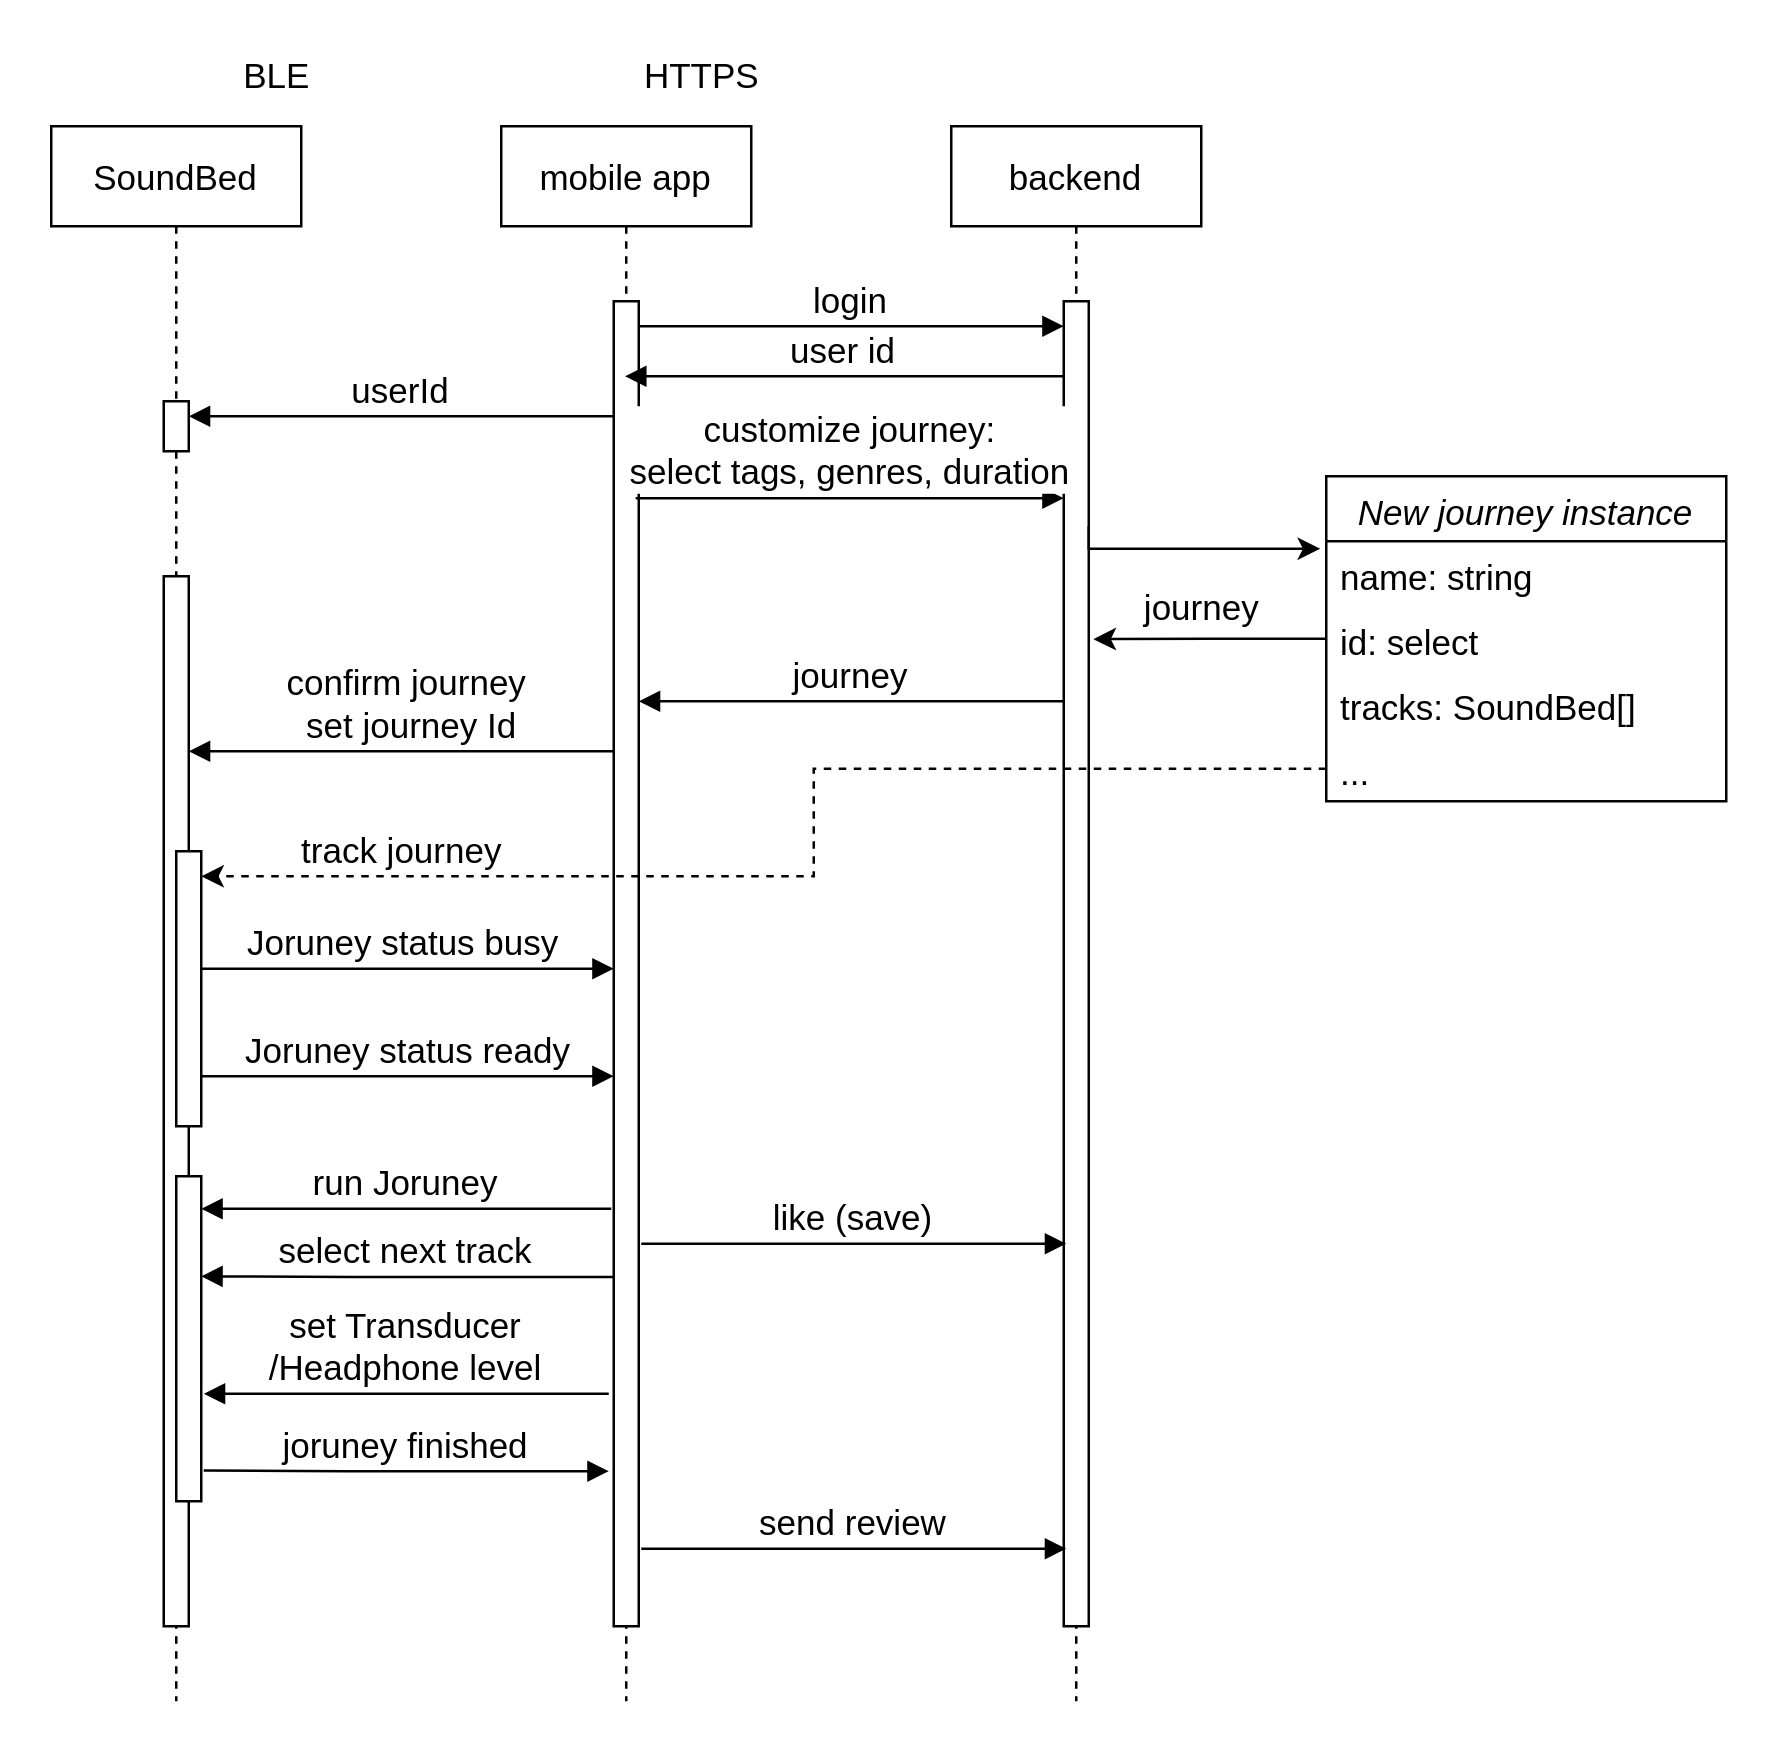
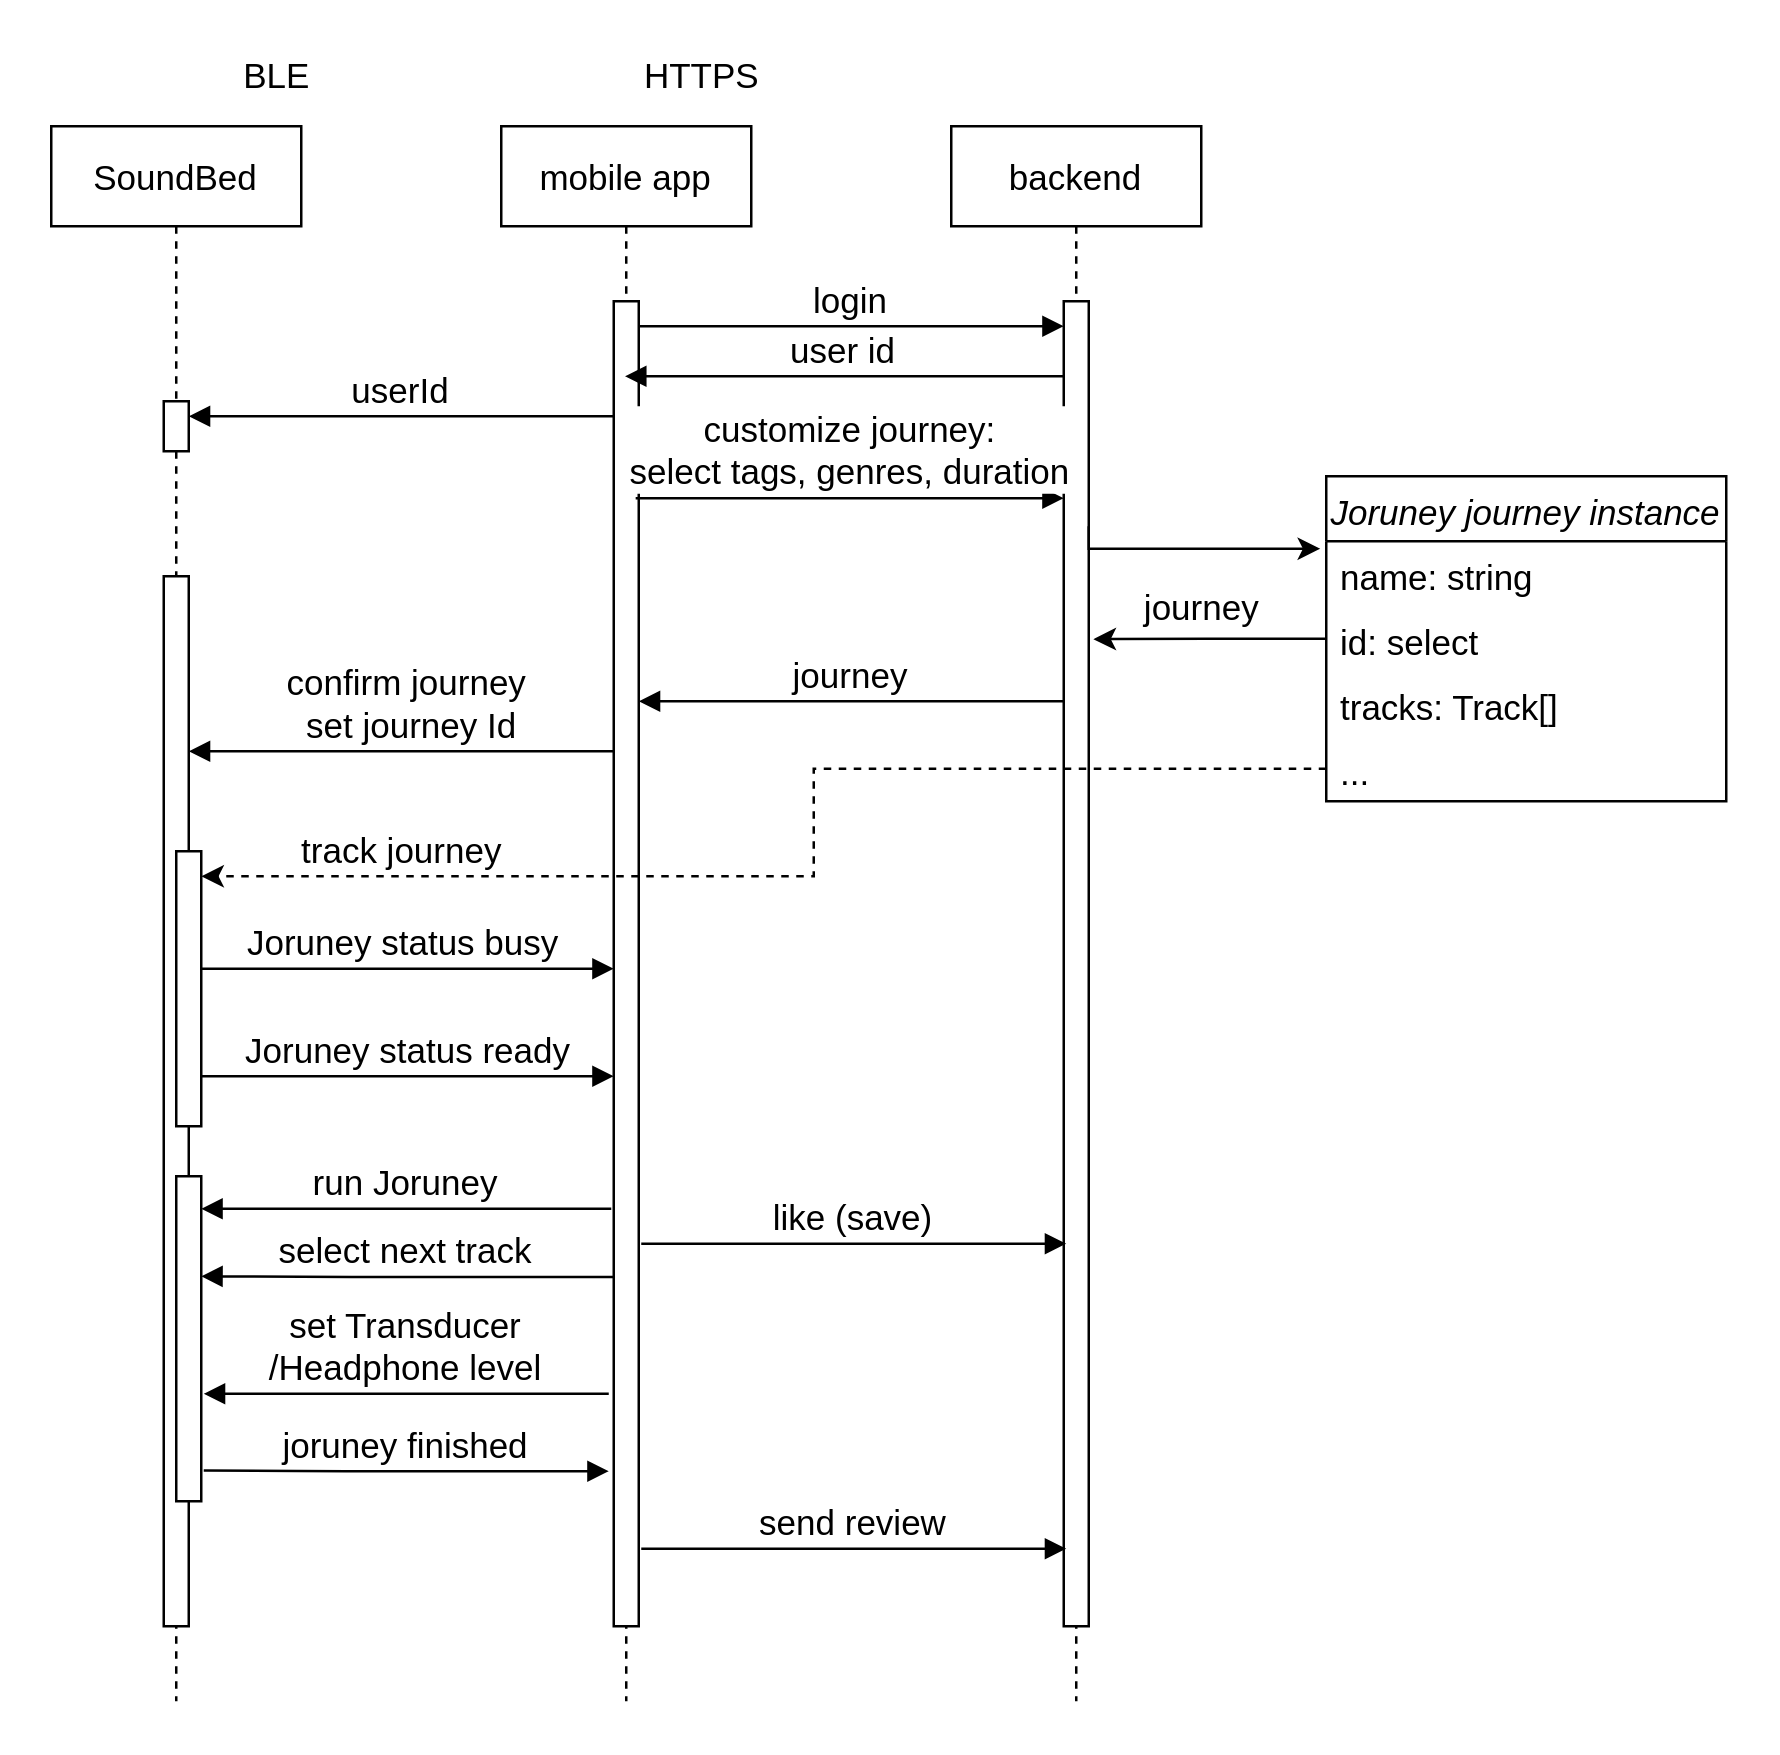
(1525, 513) -> (1525, 513)
(1507, 708) -> (1478, 708)
